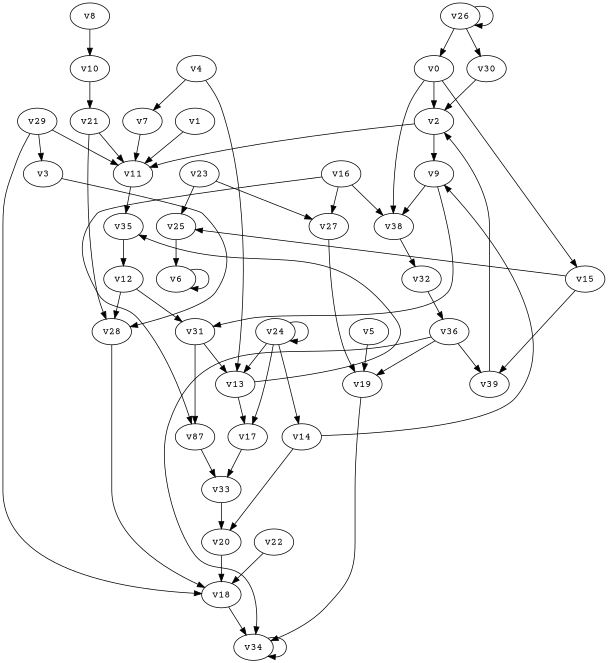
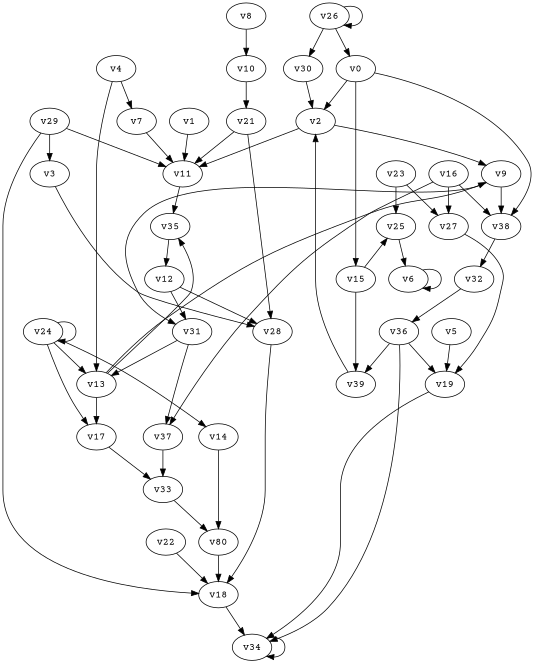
(524, 382) -> (278, 250)
(195, 437) -> (163, 437)
(221, 542) -> (218, 542)
